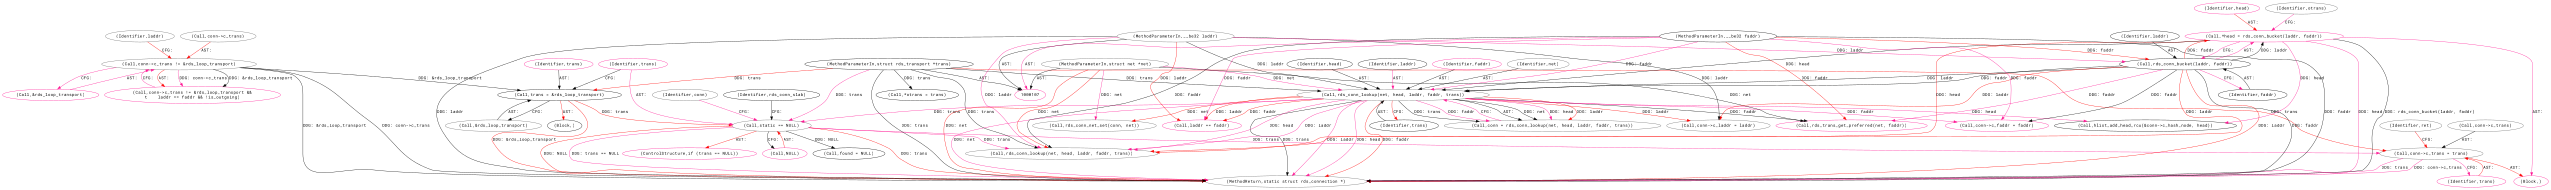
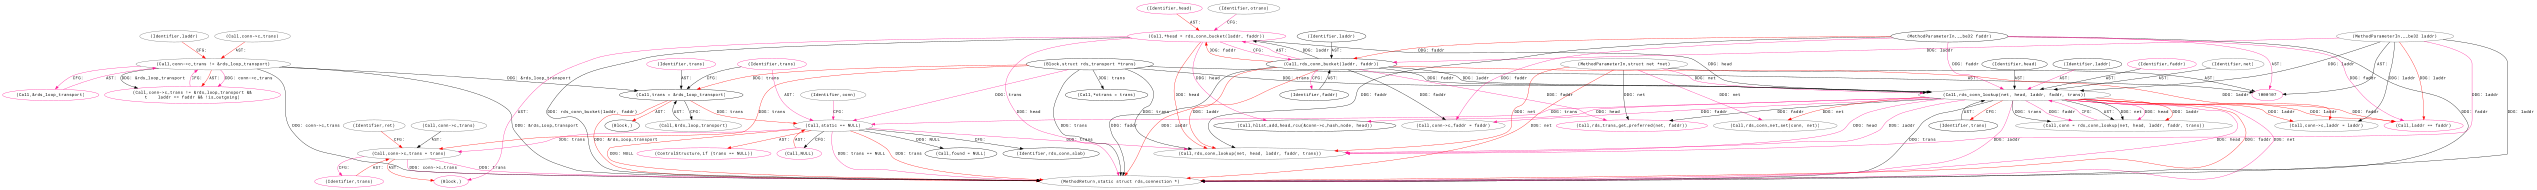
(889, 64) -> (1090, 64)
(1792, 74) -> none
(772, 109) -> (943, 137)
(1997, 126) -> (1453, 126)
